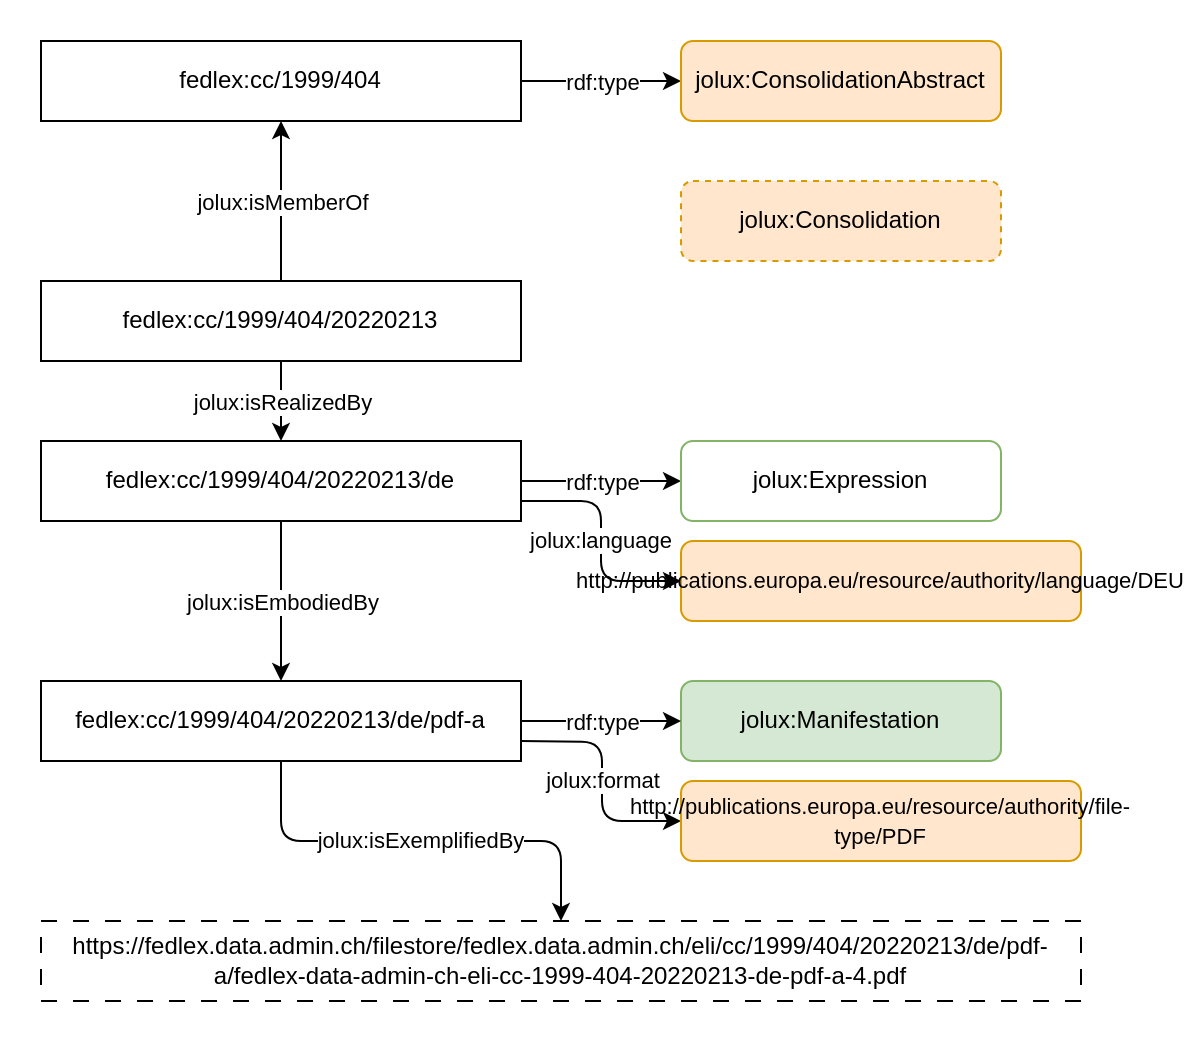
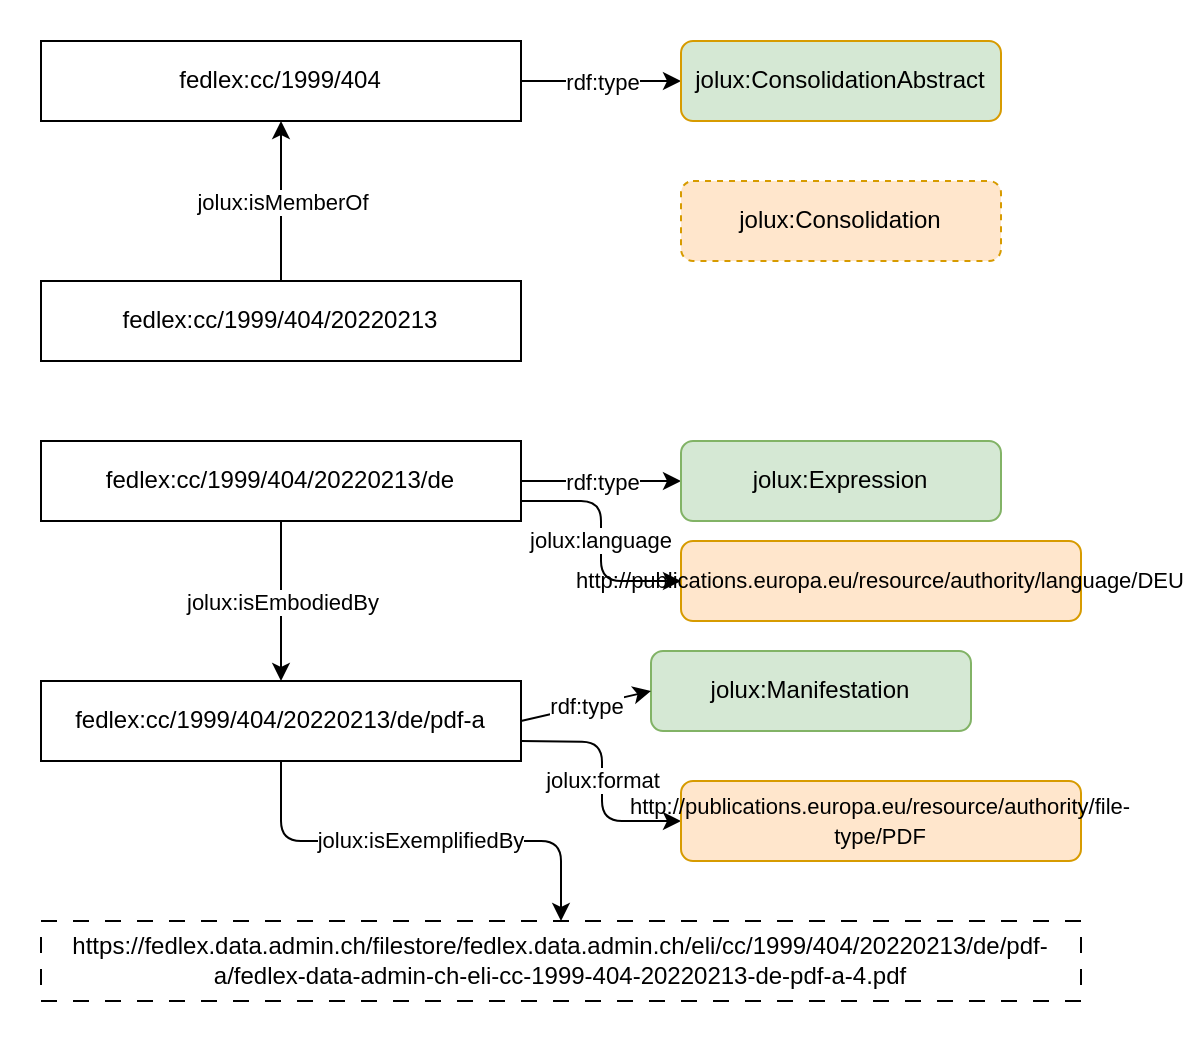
(841, 81) -> (841, 81)
(281, 396) -> none
(841, 481) -> (841, 481)
(841, 721) -> (811, 691)
